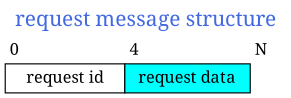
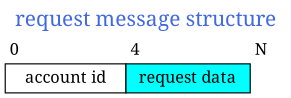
(65, 78) -> (66, 78)
